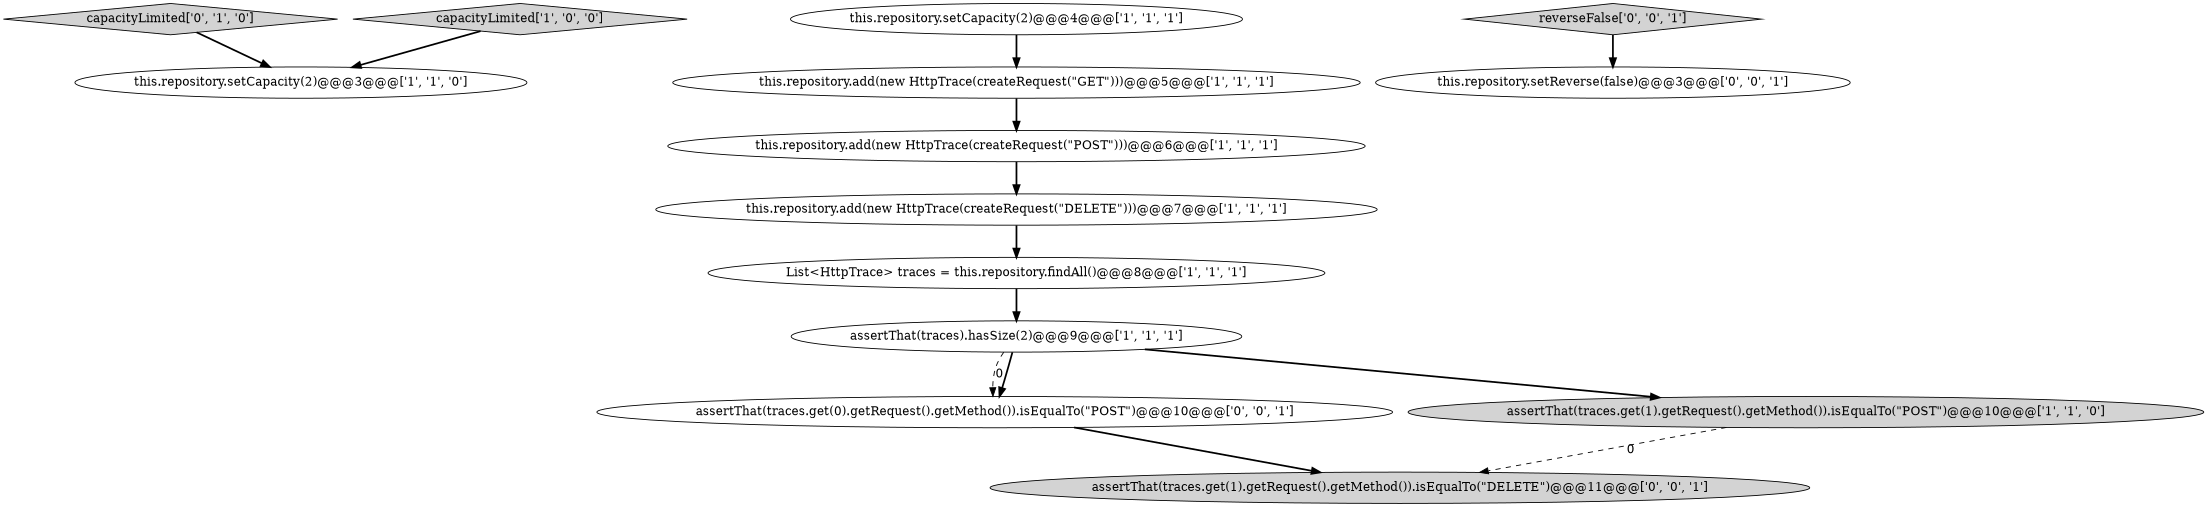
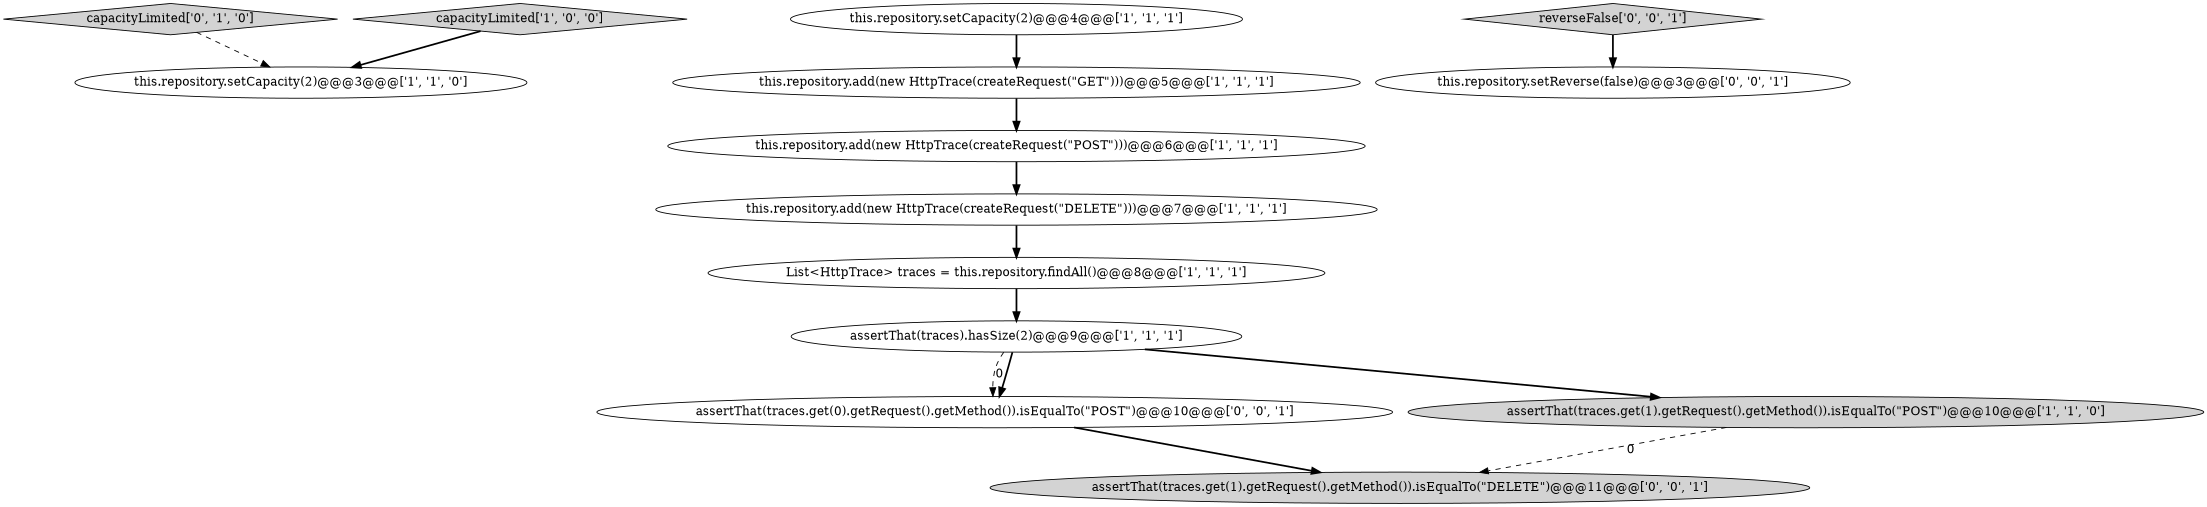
(229, 48) -> (229, 48)
